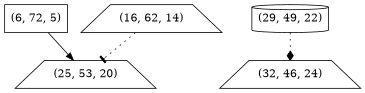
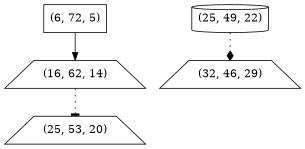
(290, 19) -> (230, 19)
(58, 44) -> (75, 43)
(290, 74) -> (230, 74)
